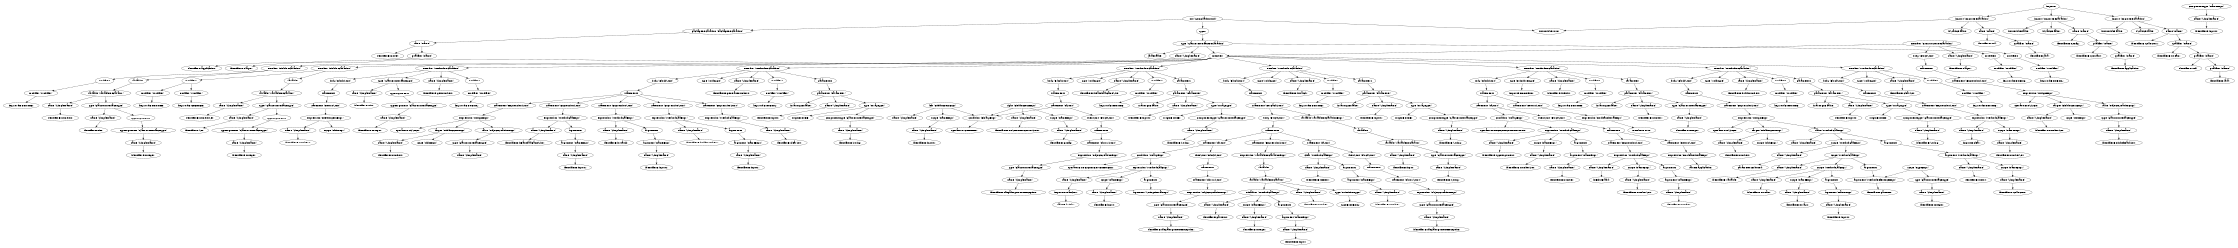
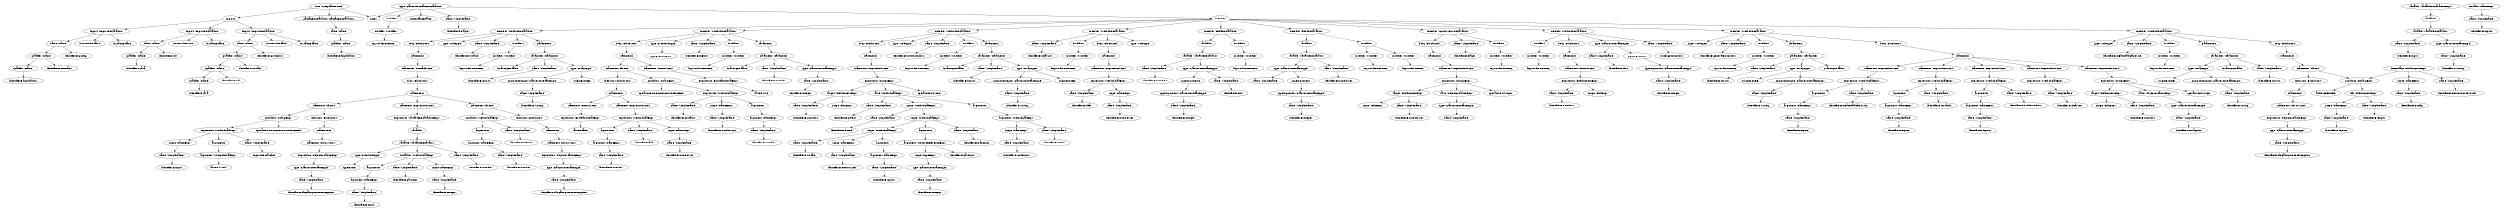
(2207, 6) -> (2482, 6)
(1377, 25) -> (277, 13)
(1203, 37) -> (394, 12)
(1566, 50) -> (1326, 24)
(388, 56) -> none
(1155, 56) -> (421, 19)
(438, 93) -> (1672, 56)
(1521, 93) -> (661, 56)
(191, 106) -> (1413, 68)
(1022, 106) -> (2409, 68)
(962, 112) -> (2361, 86)
(1294, 112) -> none
none -> (845, 118)
none -> (2374, 118)
(195, 130) -> none
(964, 130) -> (2326, 93)
(1017, 130) -> (2457, 93)
(1642, 130) -> (761, 93)
none -> (2189, 130)
(1972, 143) -> (1082, 106)
(2119, 143) -> none
(1319, 155) -> (483, 118)
(1499, 155) -> (683, 118)
(1701, 168) -> (581, 130)
(1750, 168) -> (842, 130)
(1898, 173) -> (925, 148)
(1601, 180) -> (644, 143)
(1725, 180) -> (977, 143)
(1066, 198) -> (219, 161)
(1351, 205) -> (350, 168)
(1797, 205) -> (842, 168)
